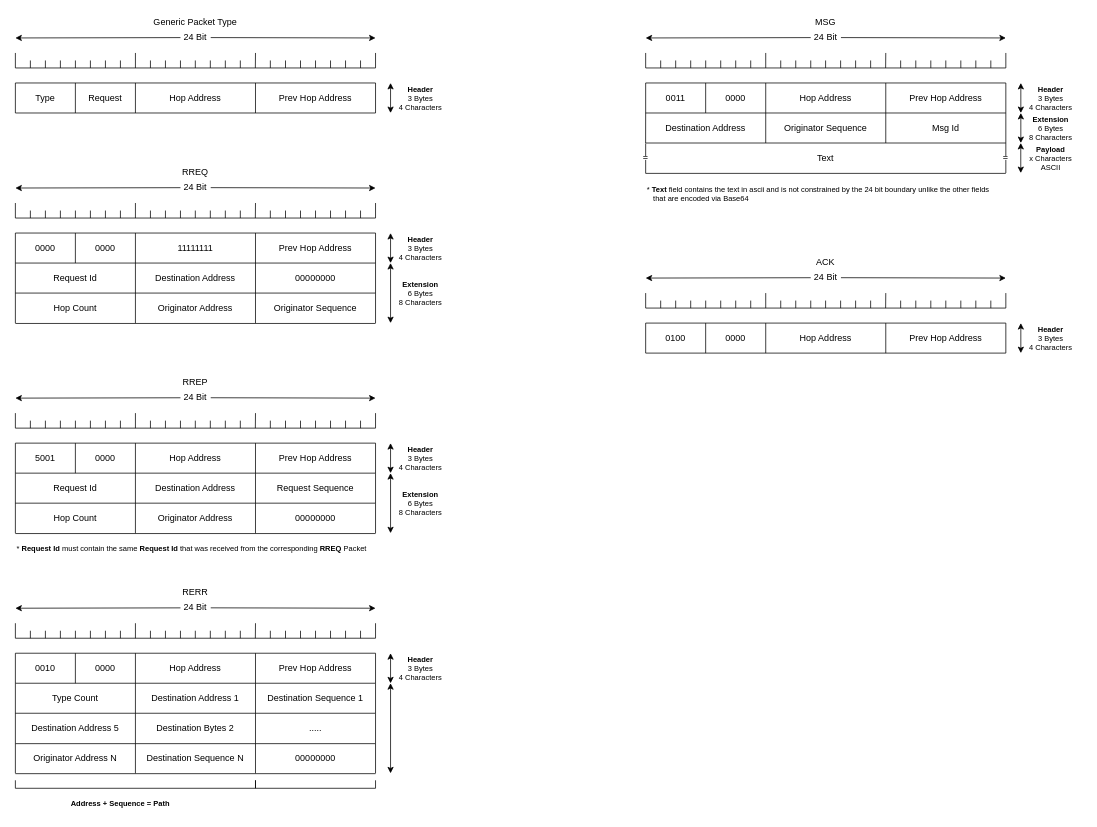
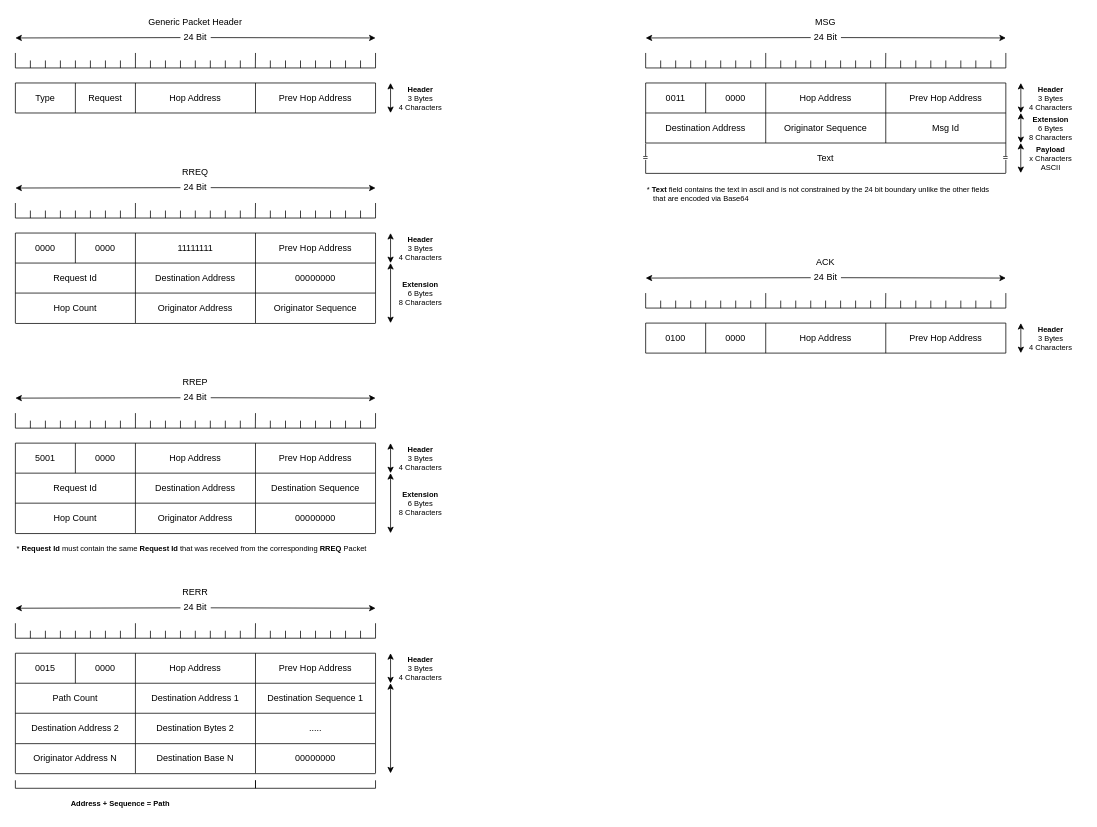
(195, 22) -> (195, 22)
(315, 488) -> (315, 488)
(45, 668) -> (45, 668)
(75, 698) -> (75, 698)
(75, 728) -> (75, 728)
(195, 758) -> (195, 758)
